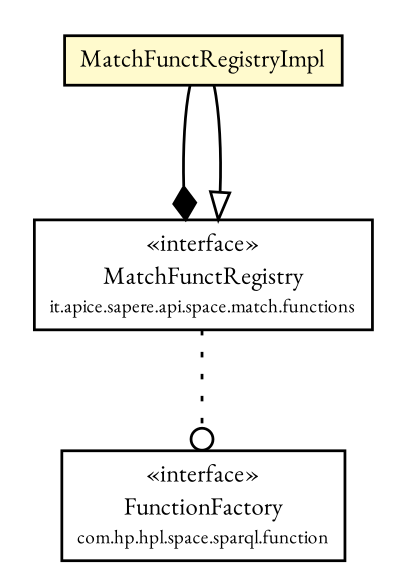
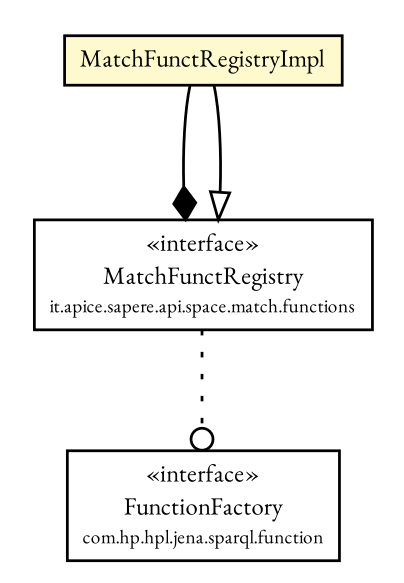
(203, 537) -> (203, 537)
